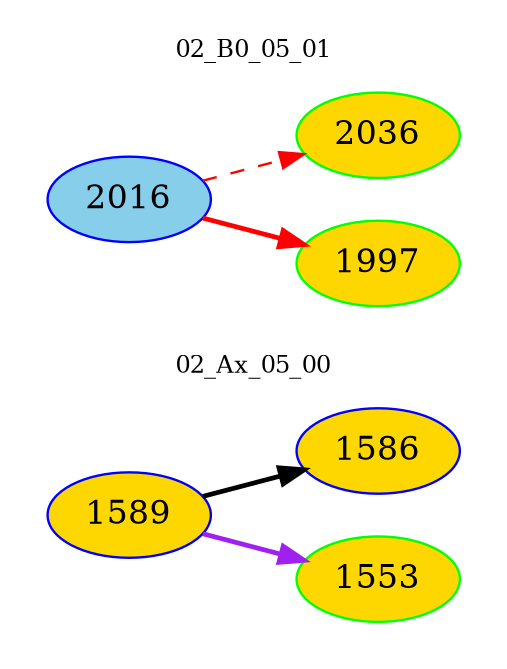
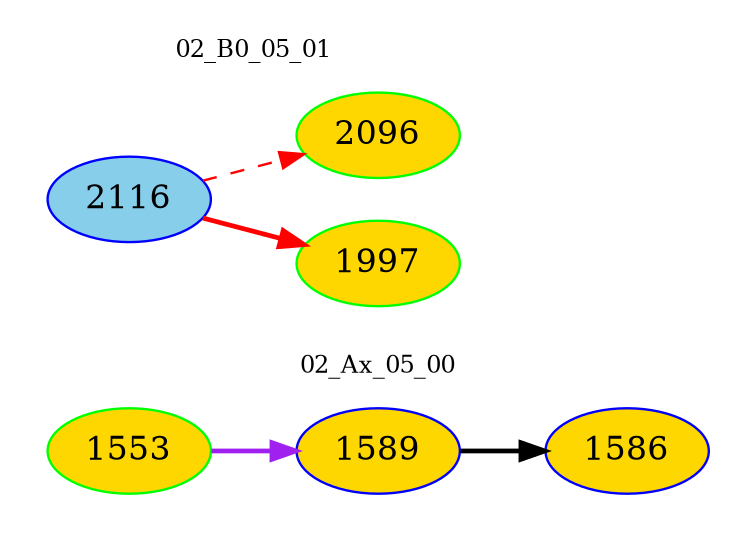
(378, 135) -> (378, 135)
(129, 199) -> (129, 199)
(242, 544) -> (242, 451)
